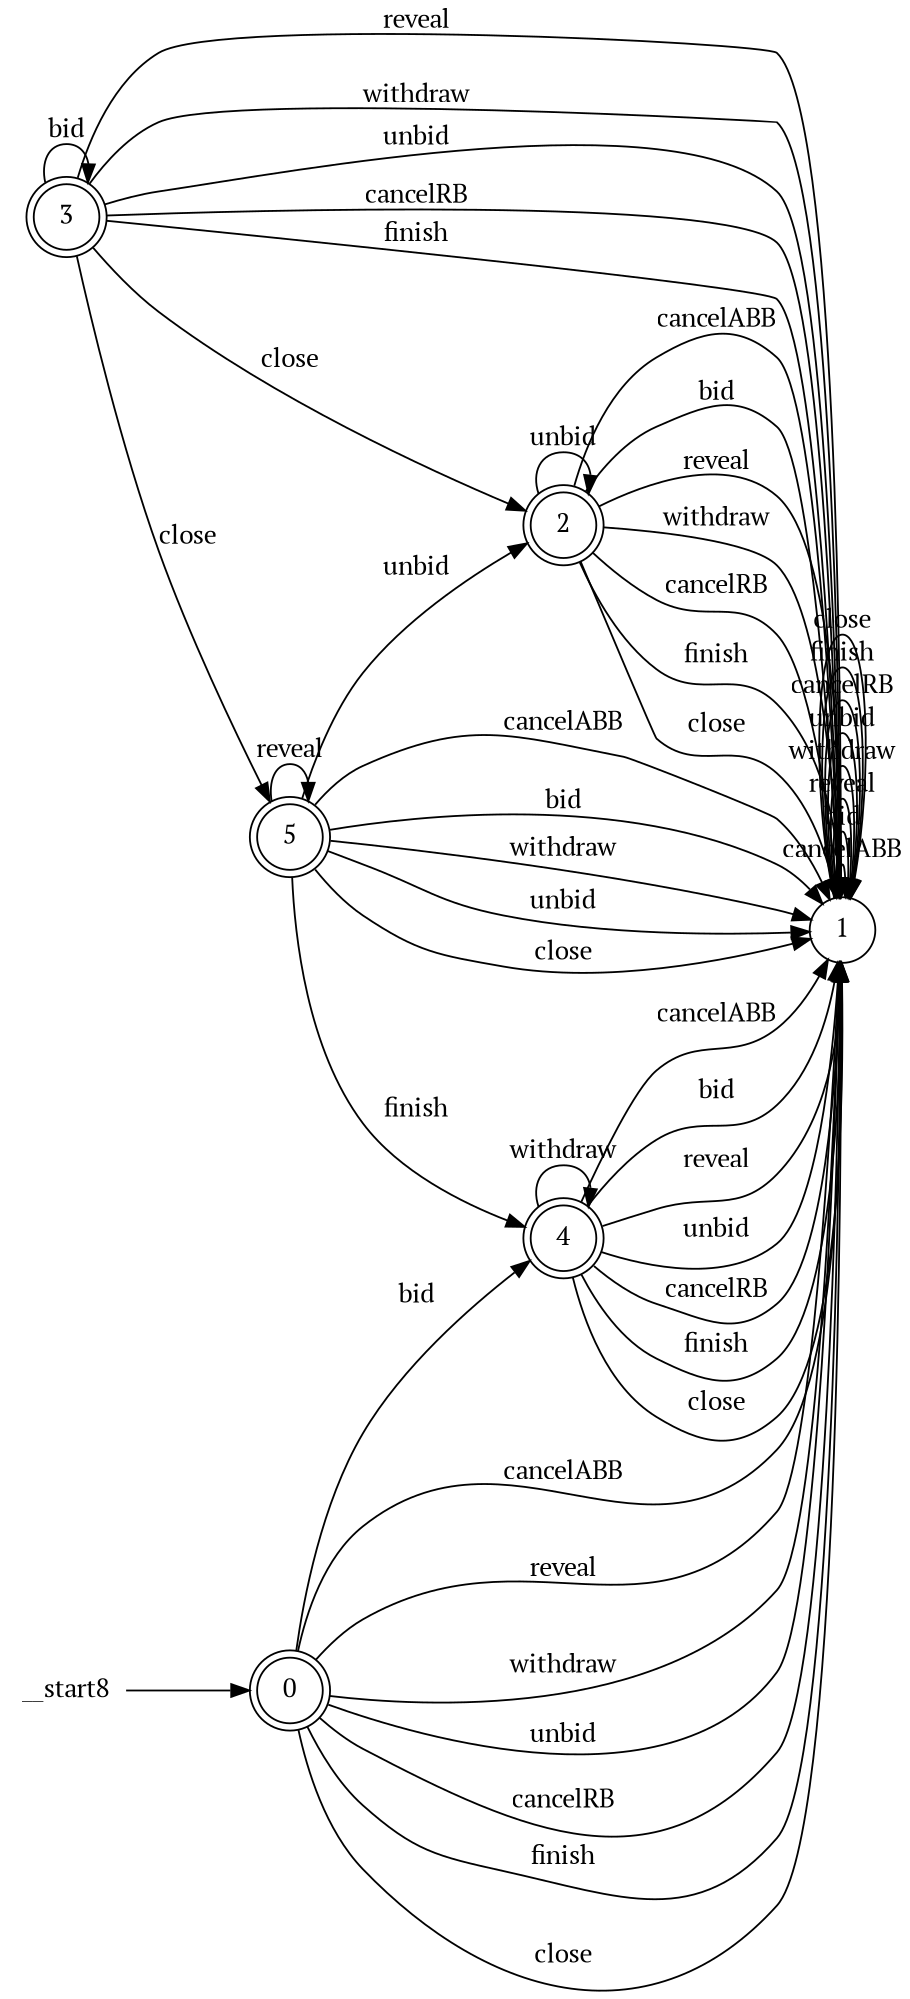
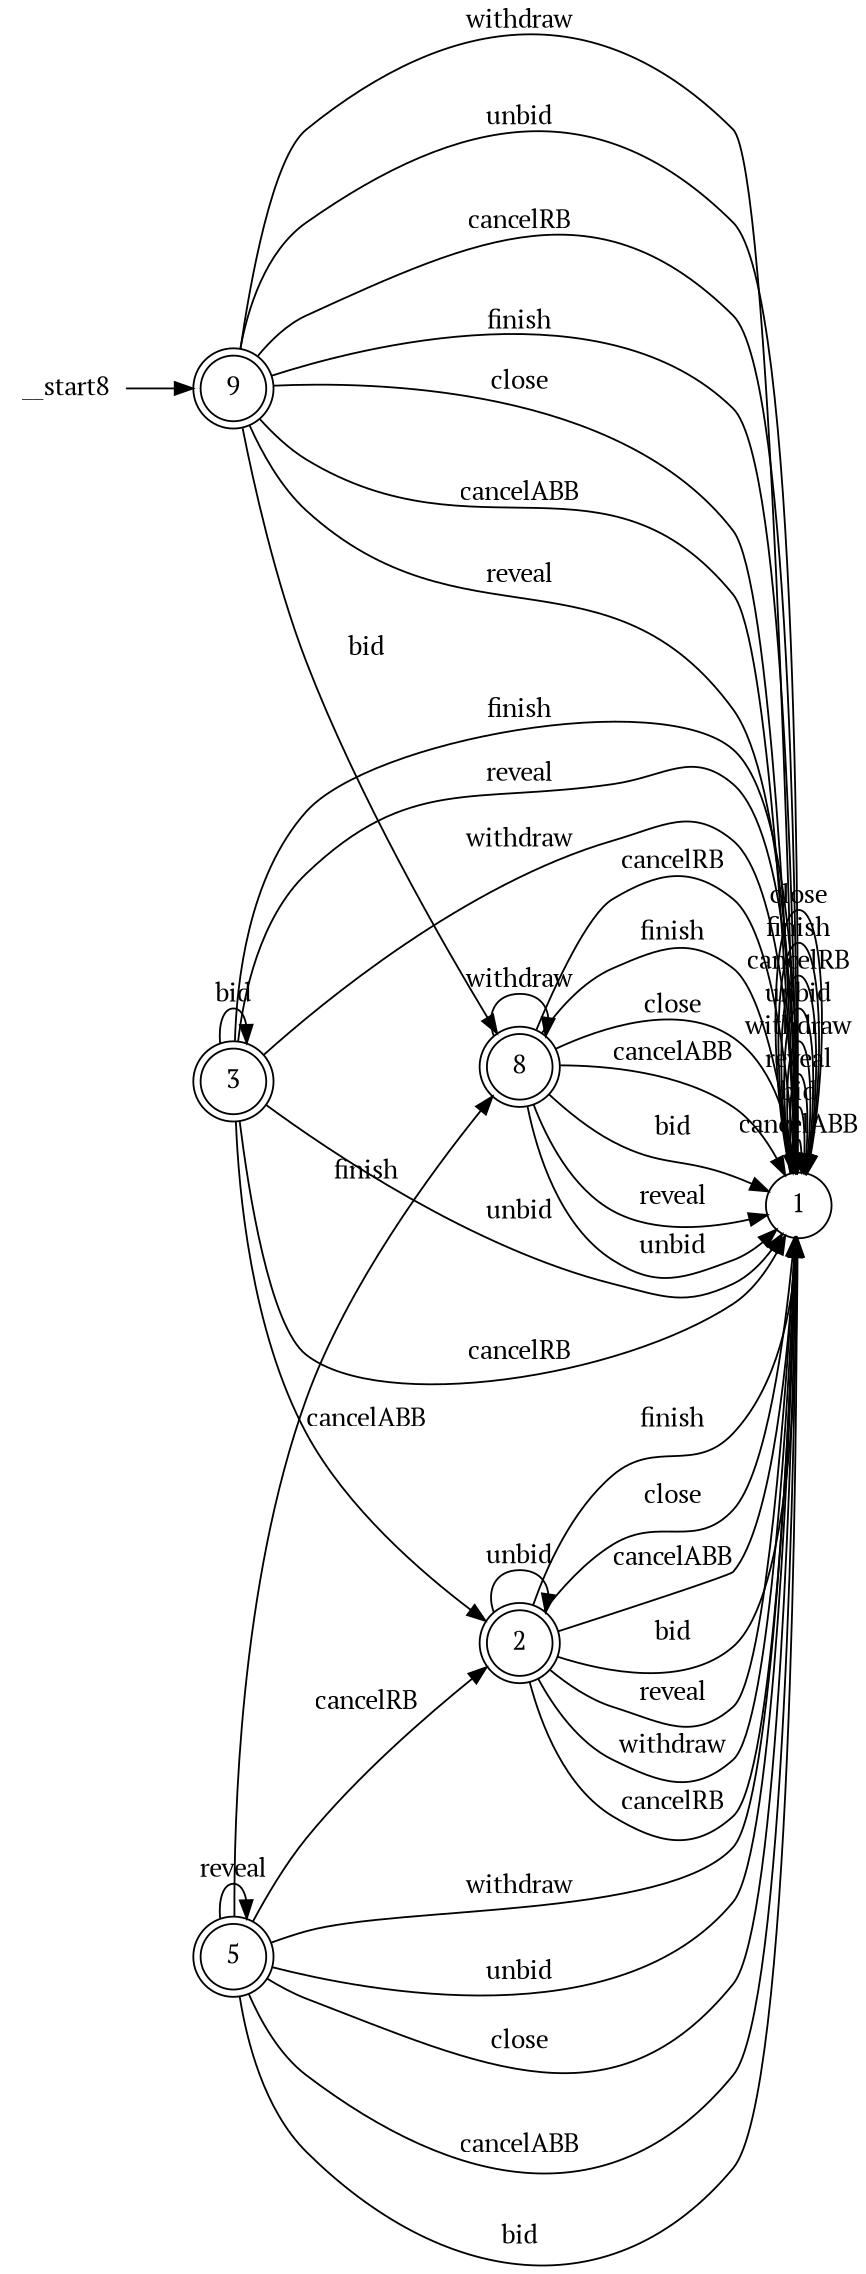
(290, 360) -> (367, 1420)
(151, 527) -> none
(417, 568) -> (367, 1702)
(563, 1238) -> (520, 1067)
(290, 1691) -> (233, 388)
